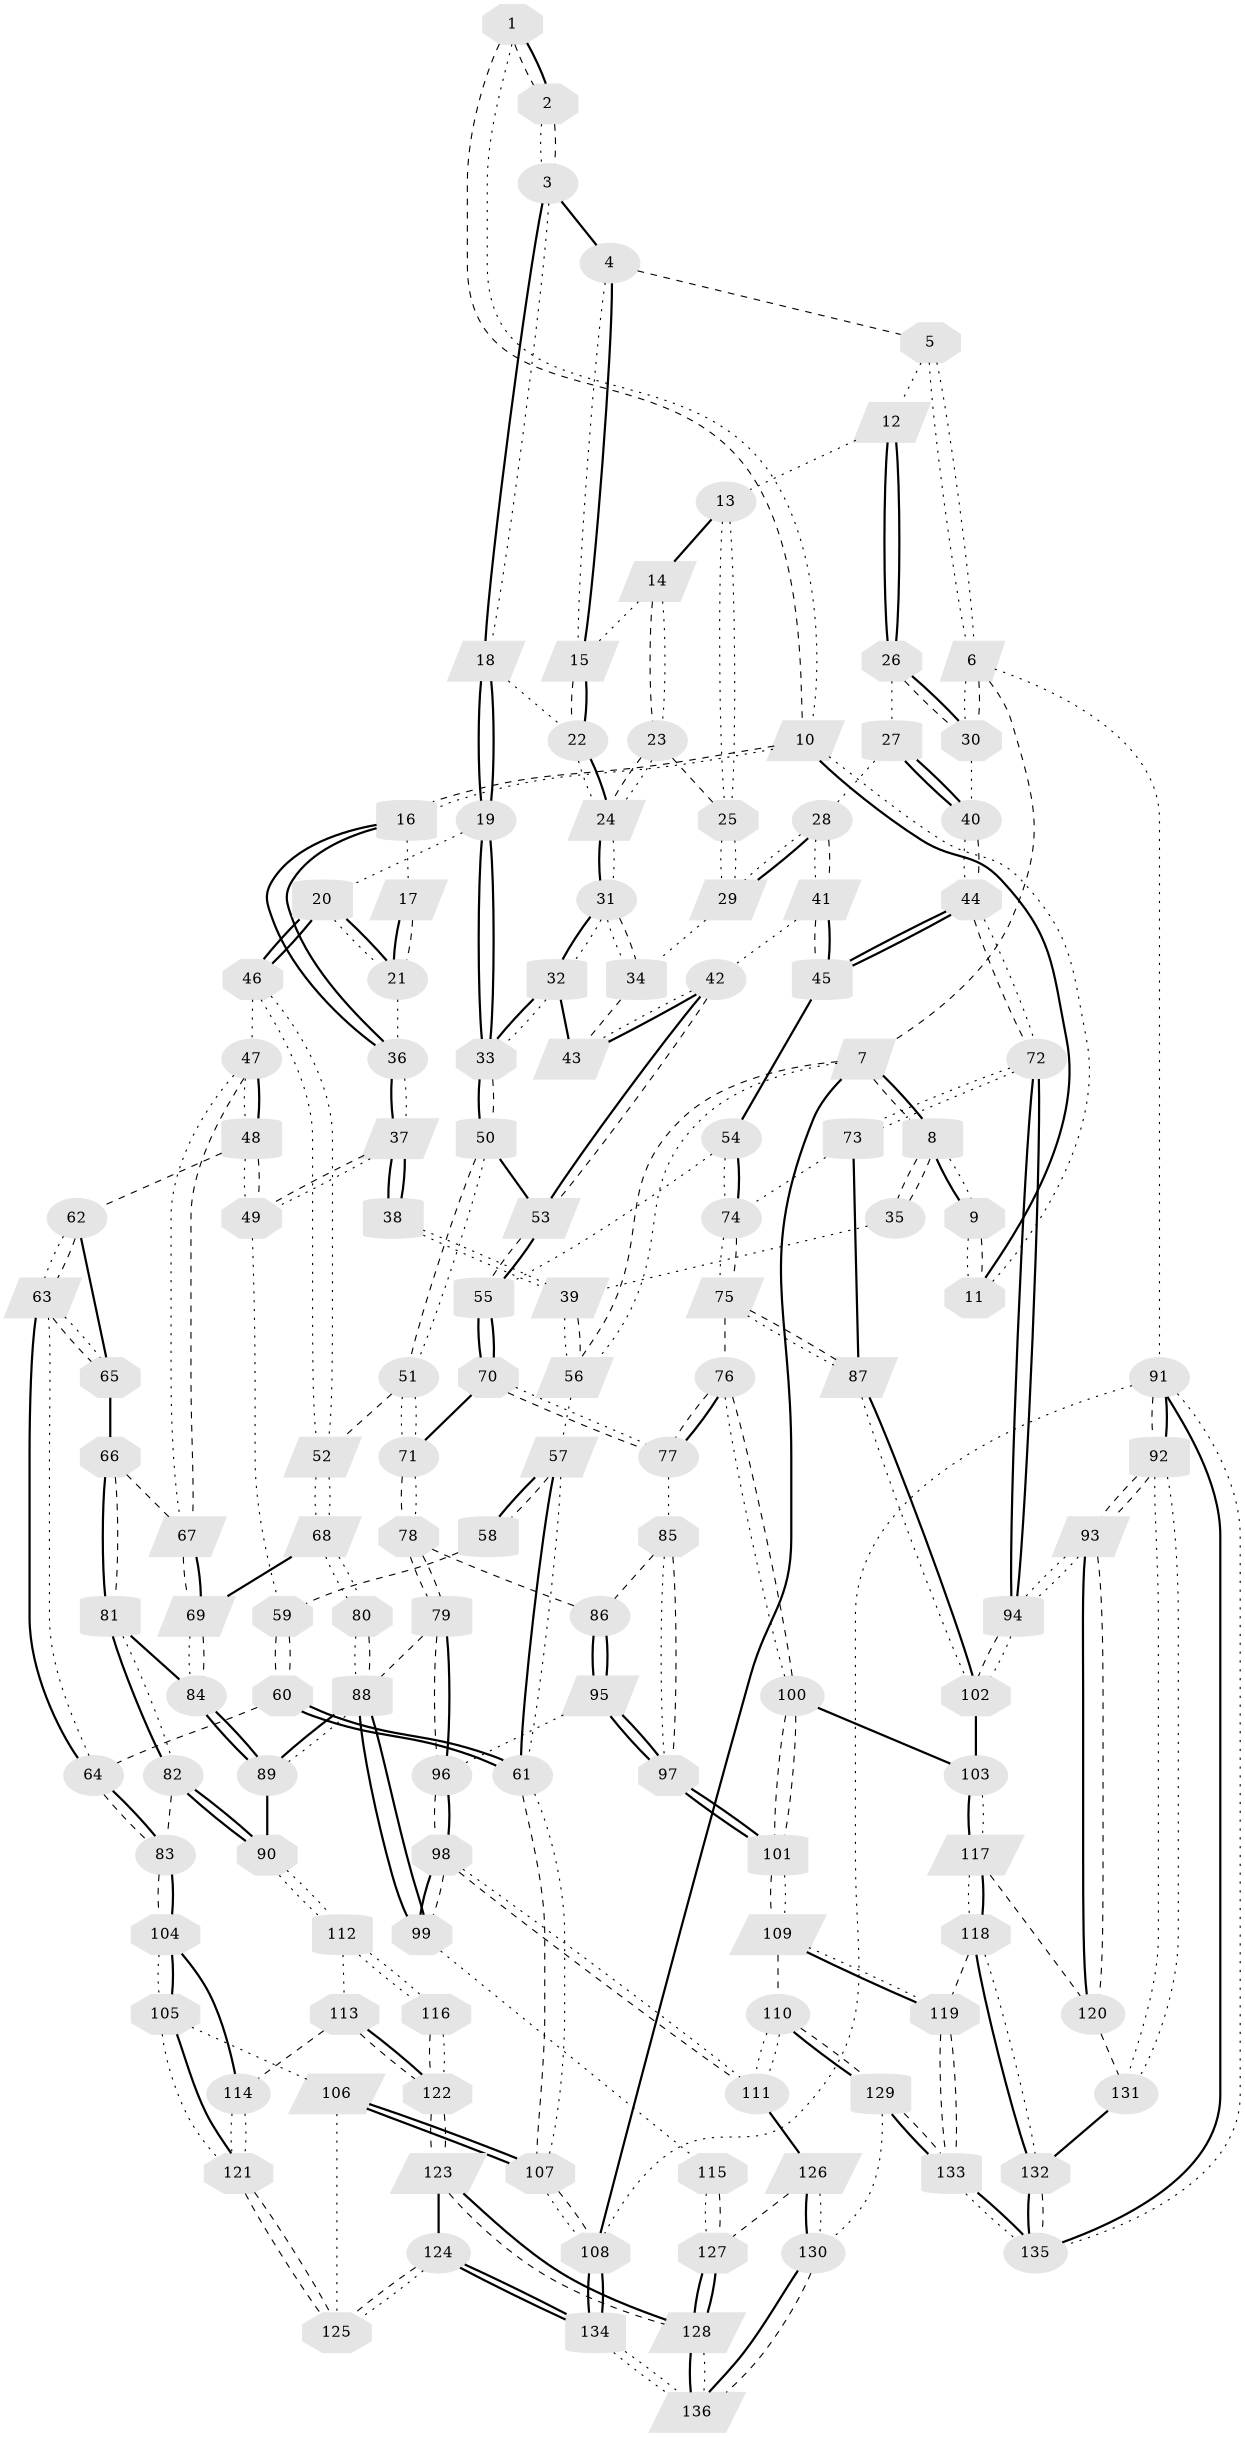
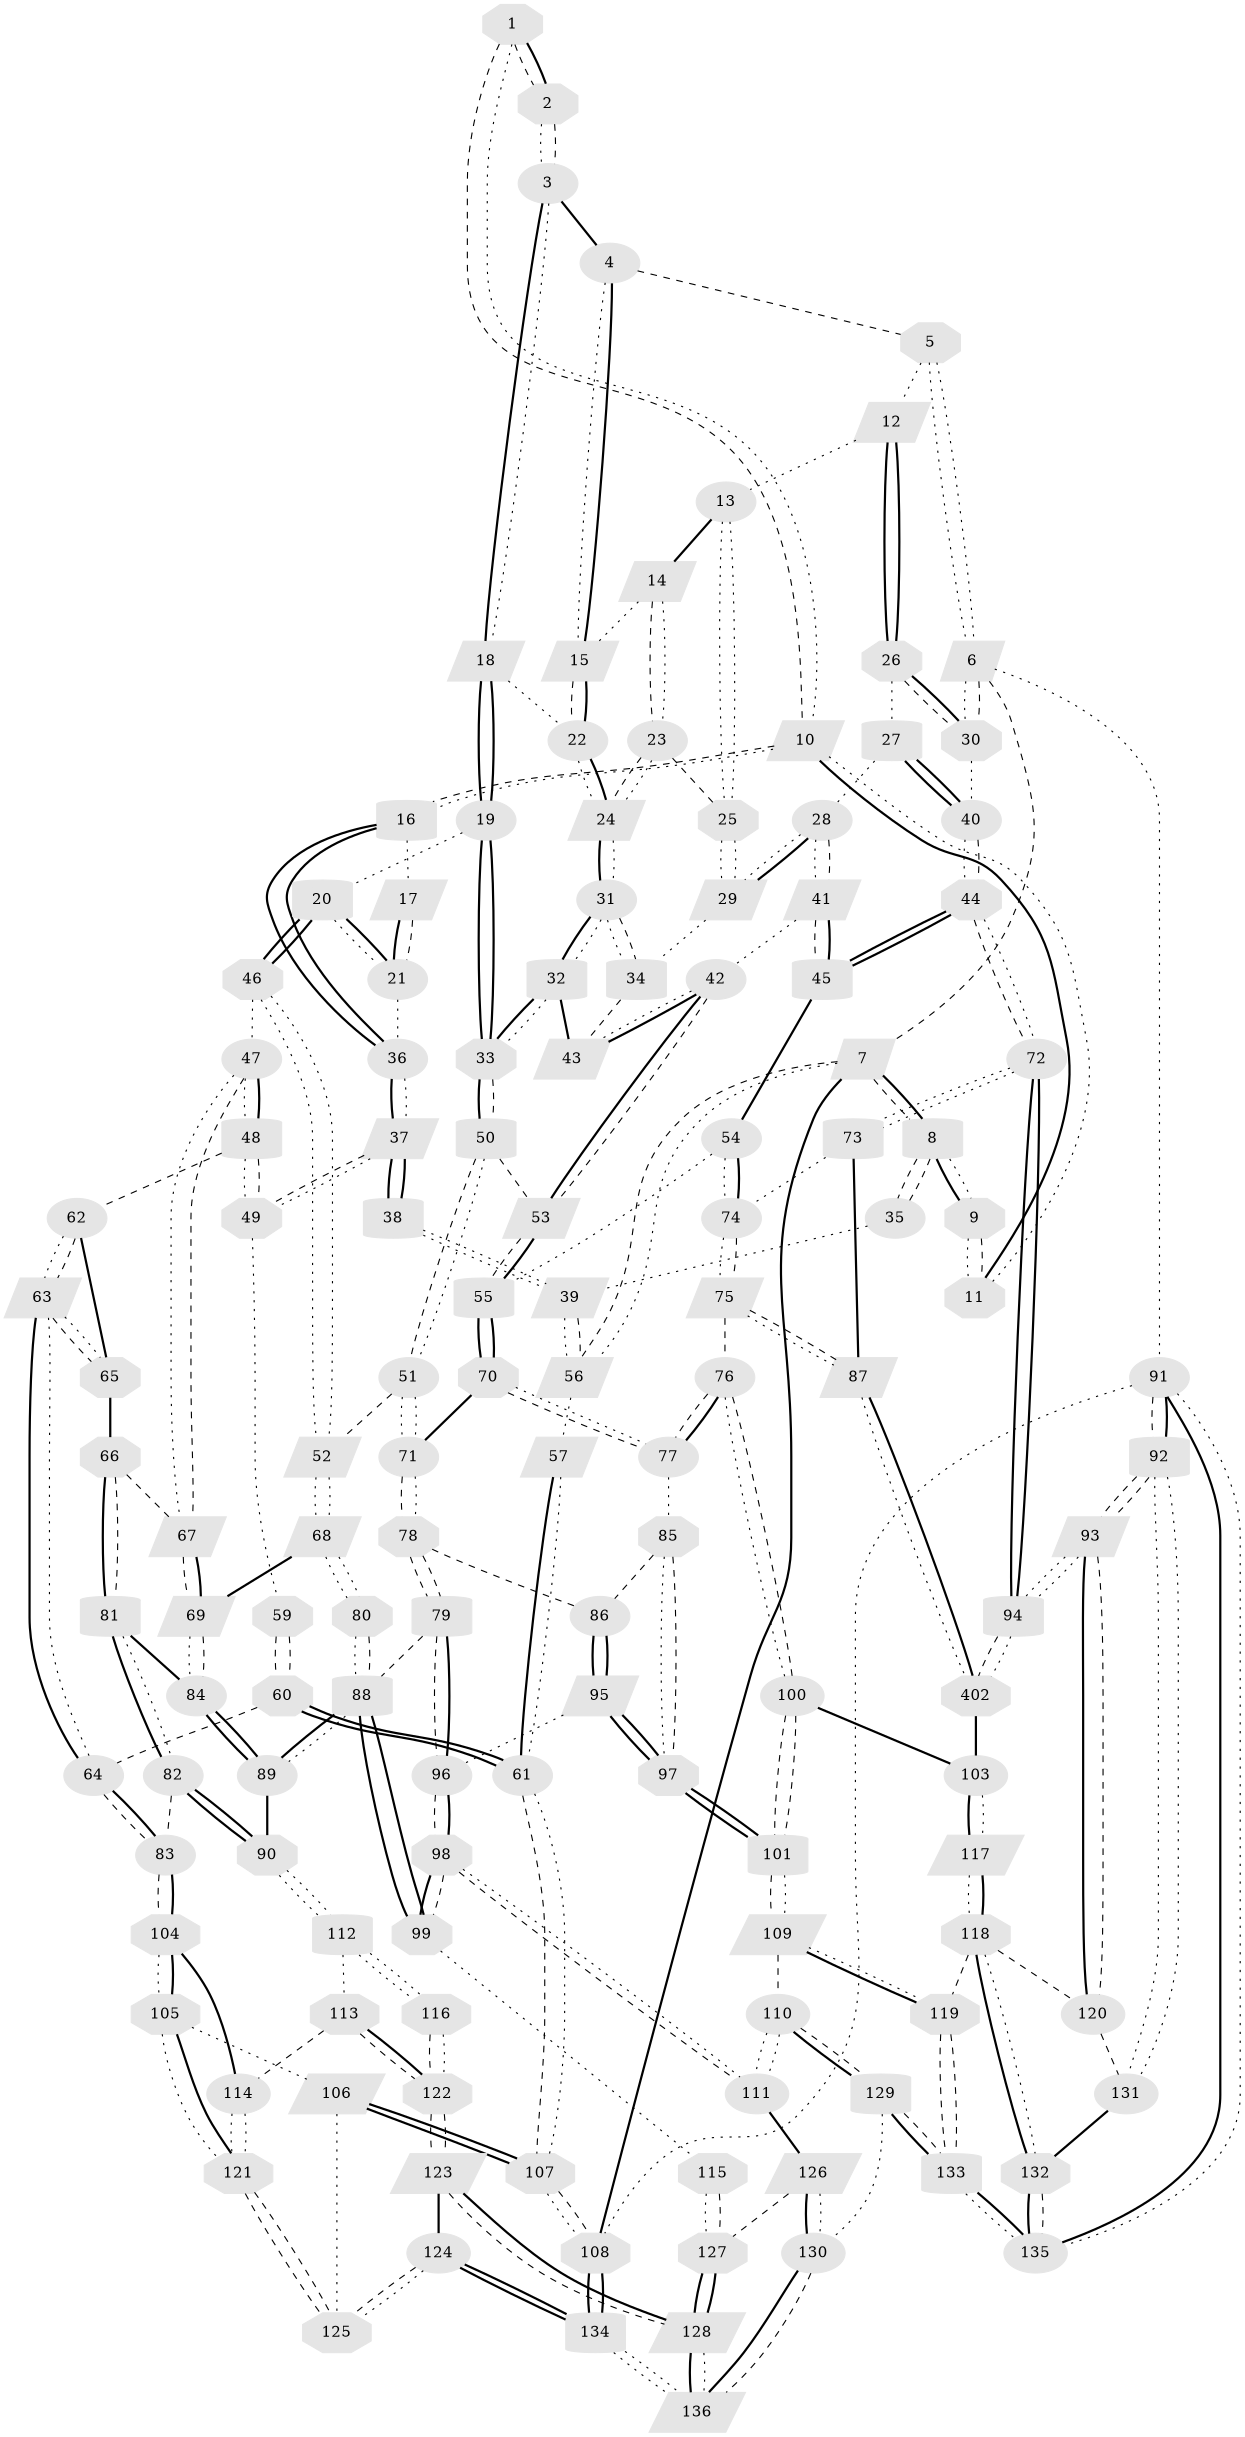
(514, 1179) -> (514, 1179)
(488, 1537) -> none
(976, 1696) -> (976, 1696)
(1035, 1935) -> (1035, 1975)
